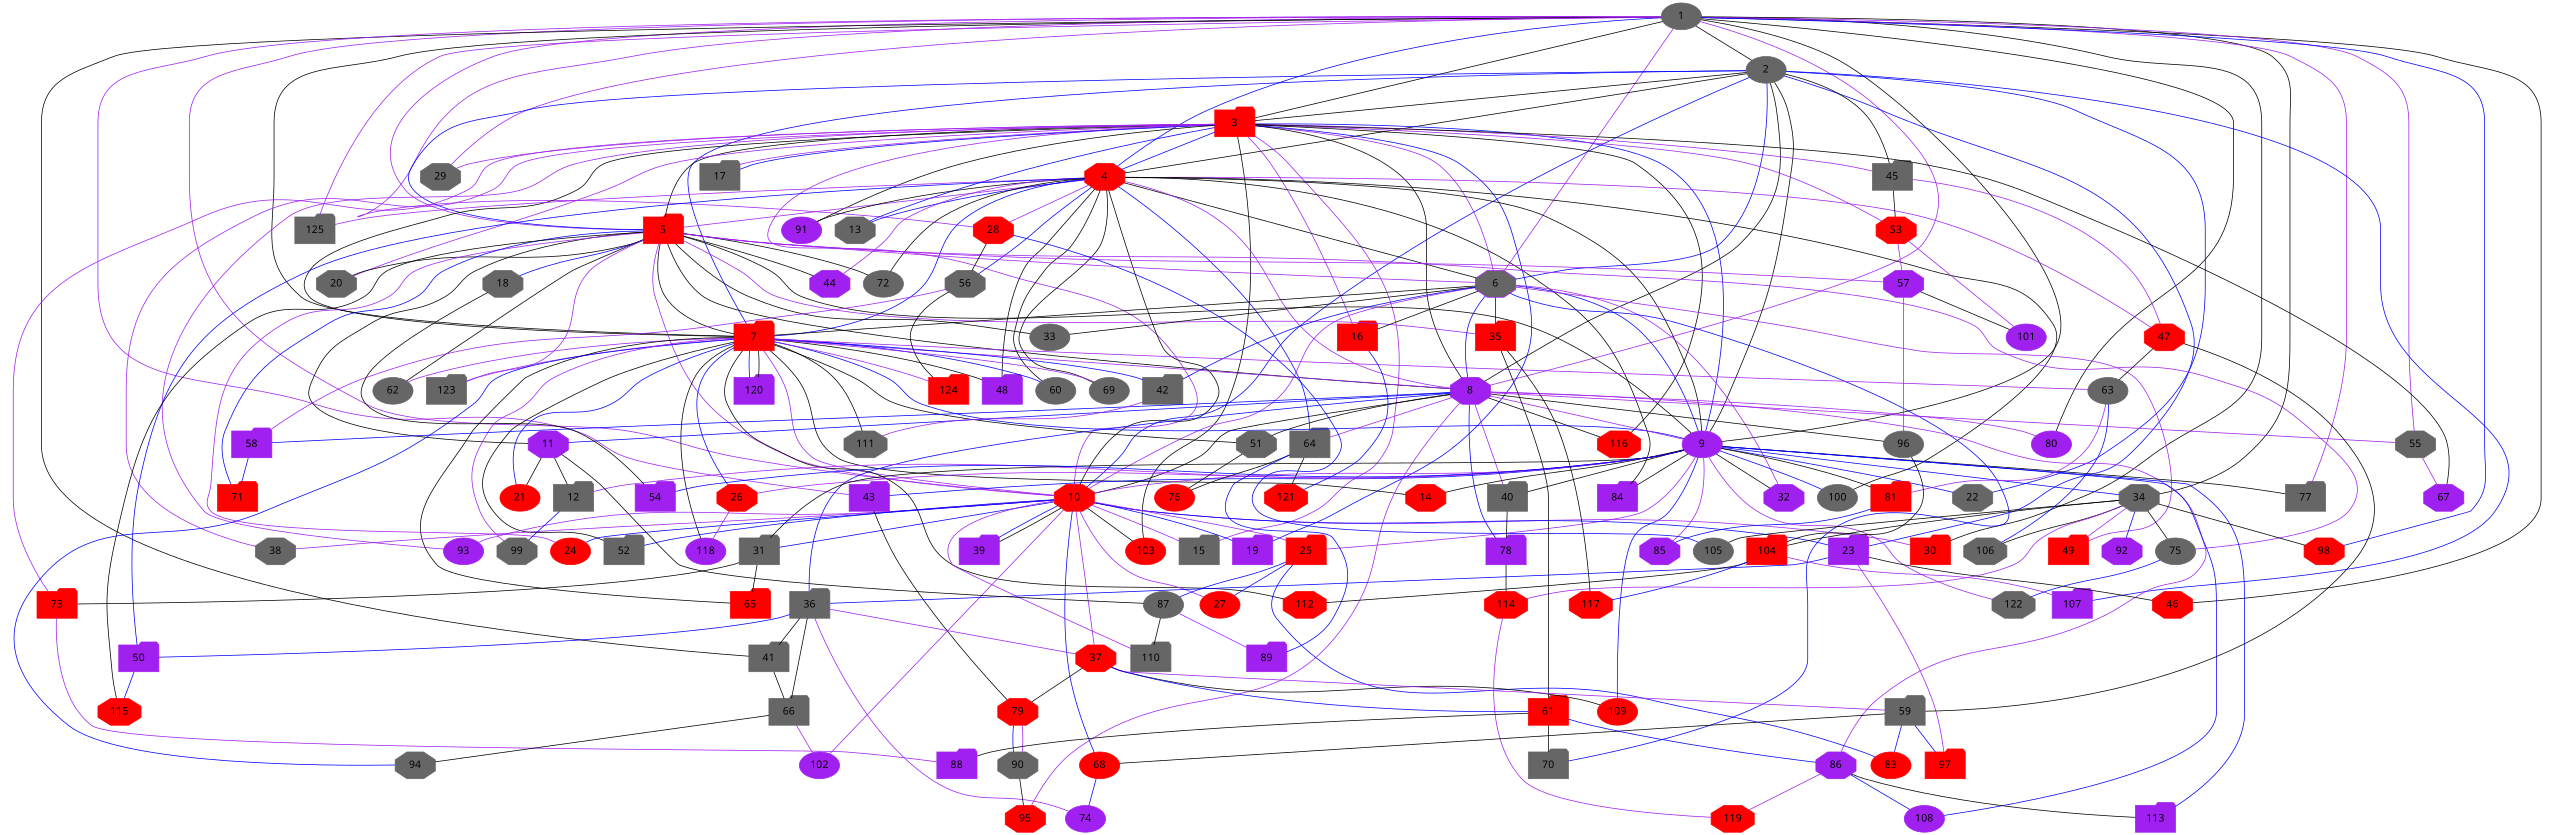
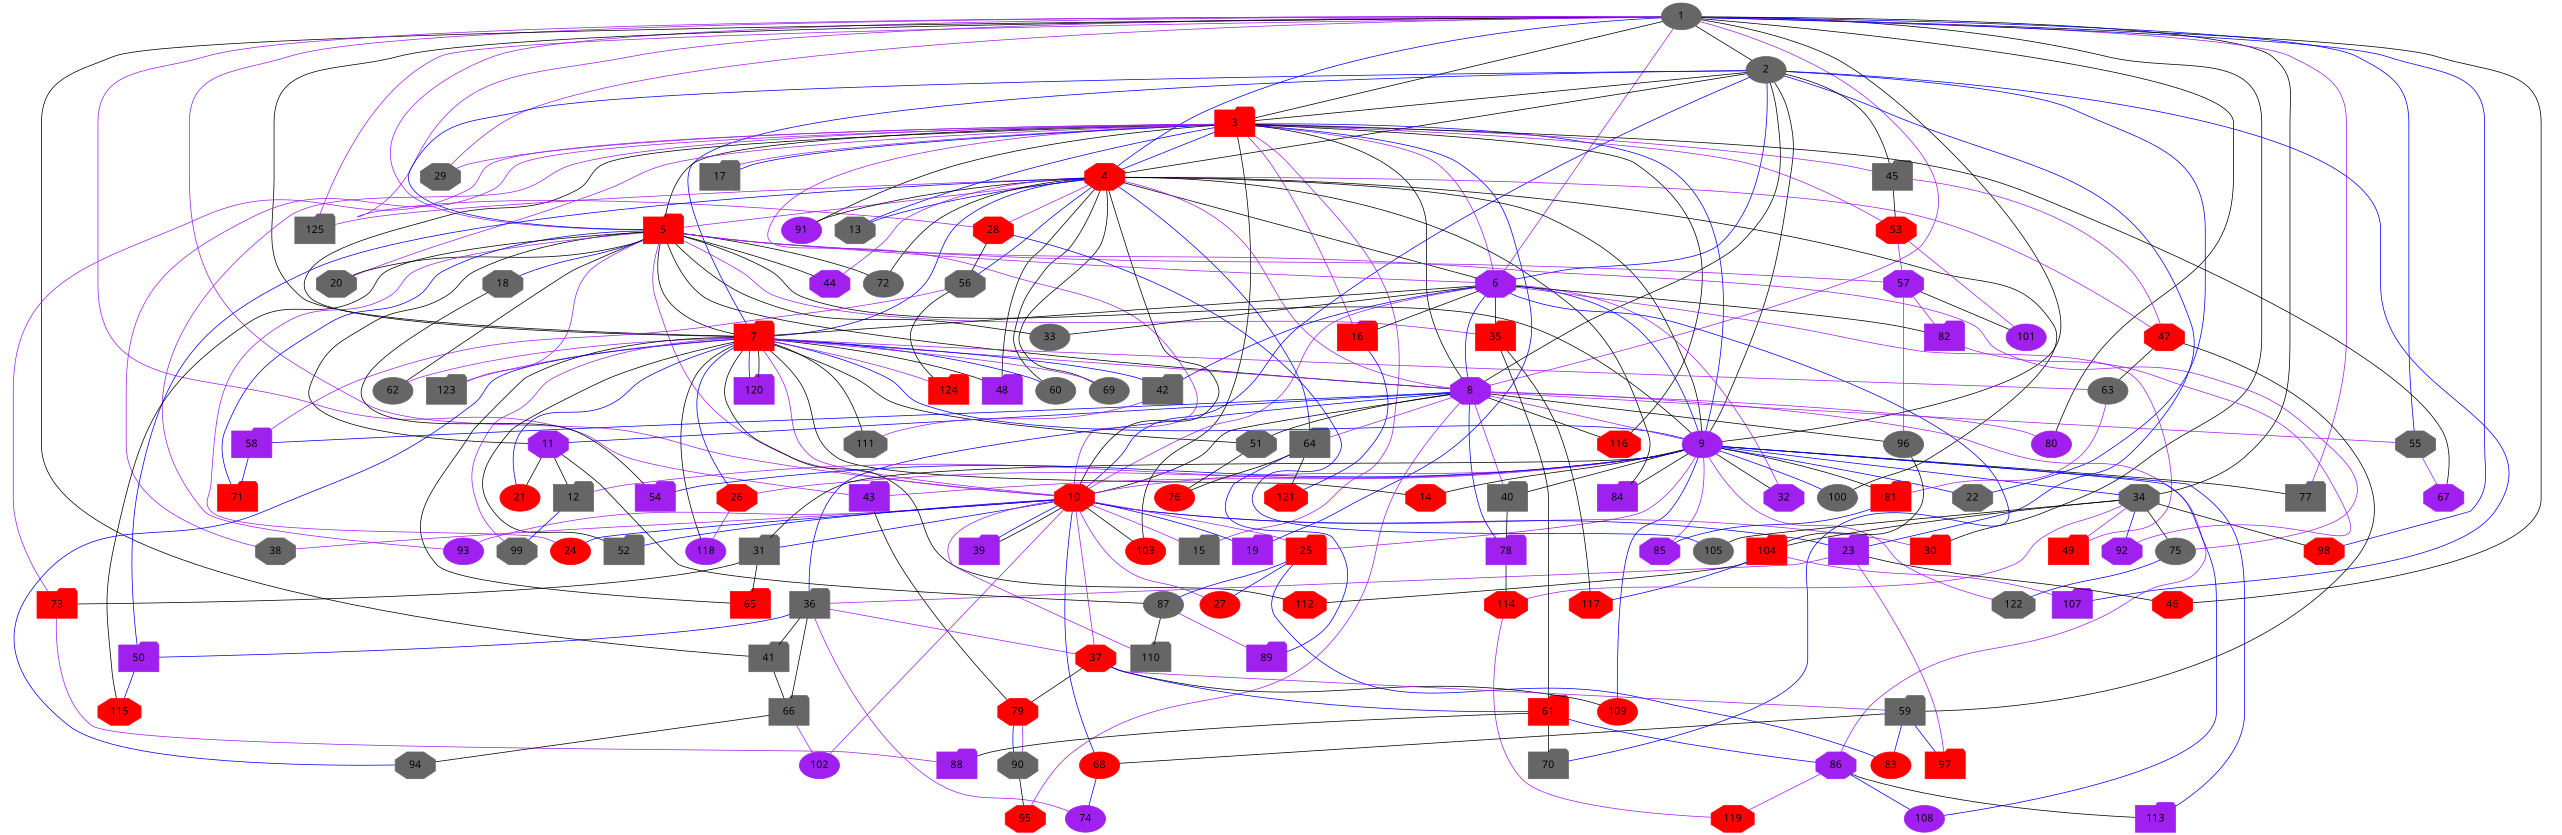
(2359, 58) -> (2359, 58)
(1496, 284) -> (1496, 284)
none -> (1944, 337)
(1287, 479) -> (1287, 479)
(1985, 551) -> none
(1330, 584) -> (1330, 584)
